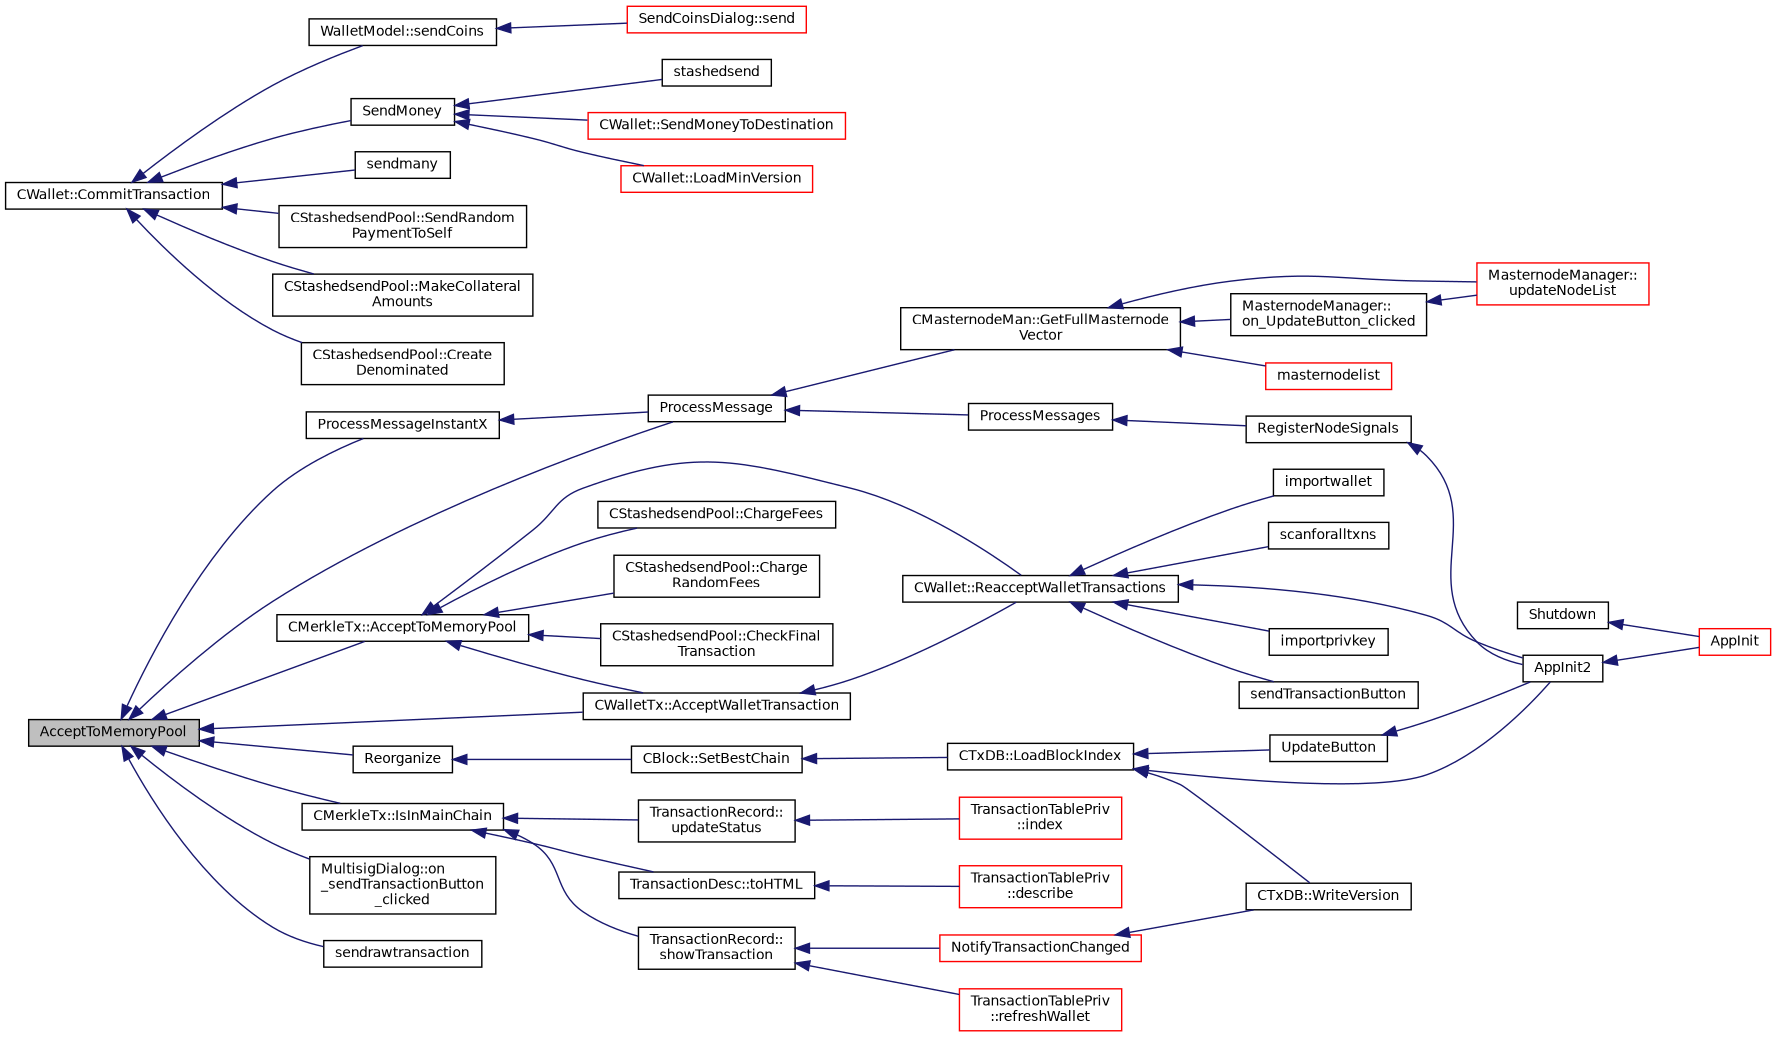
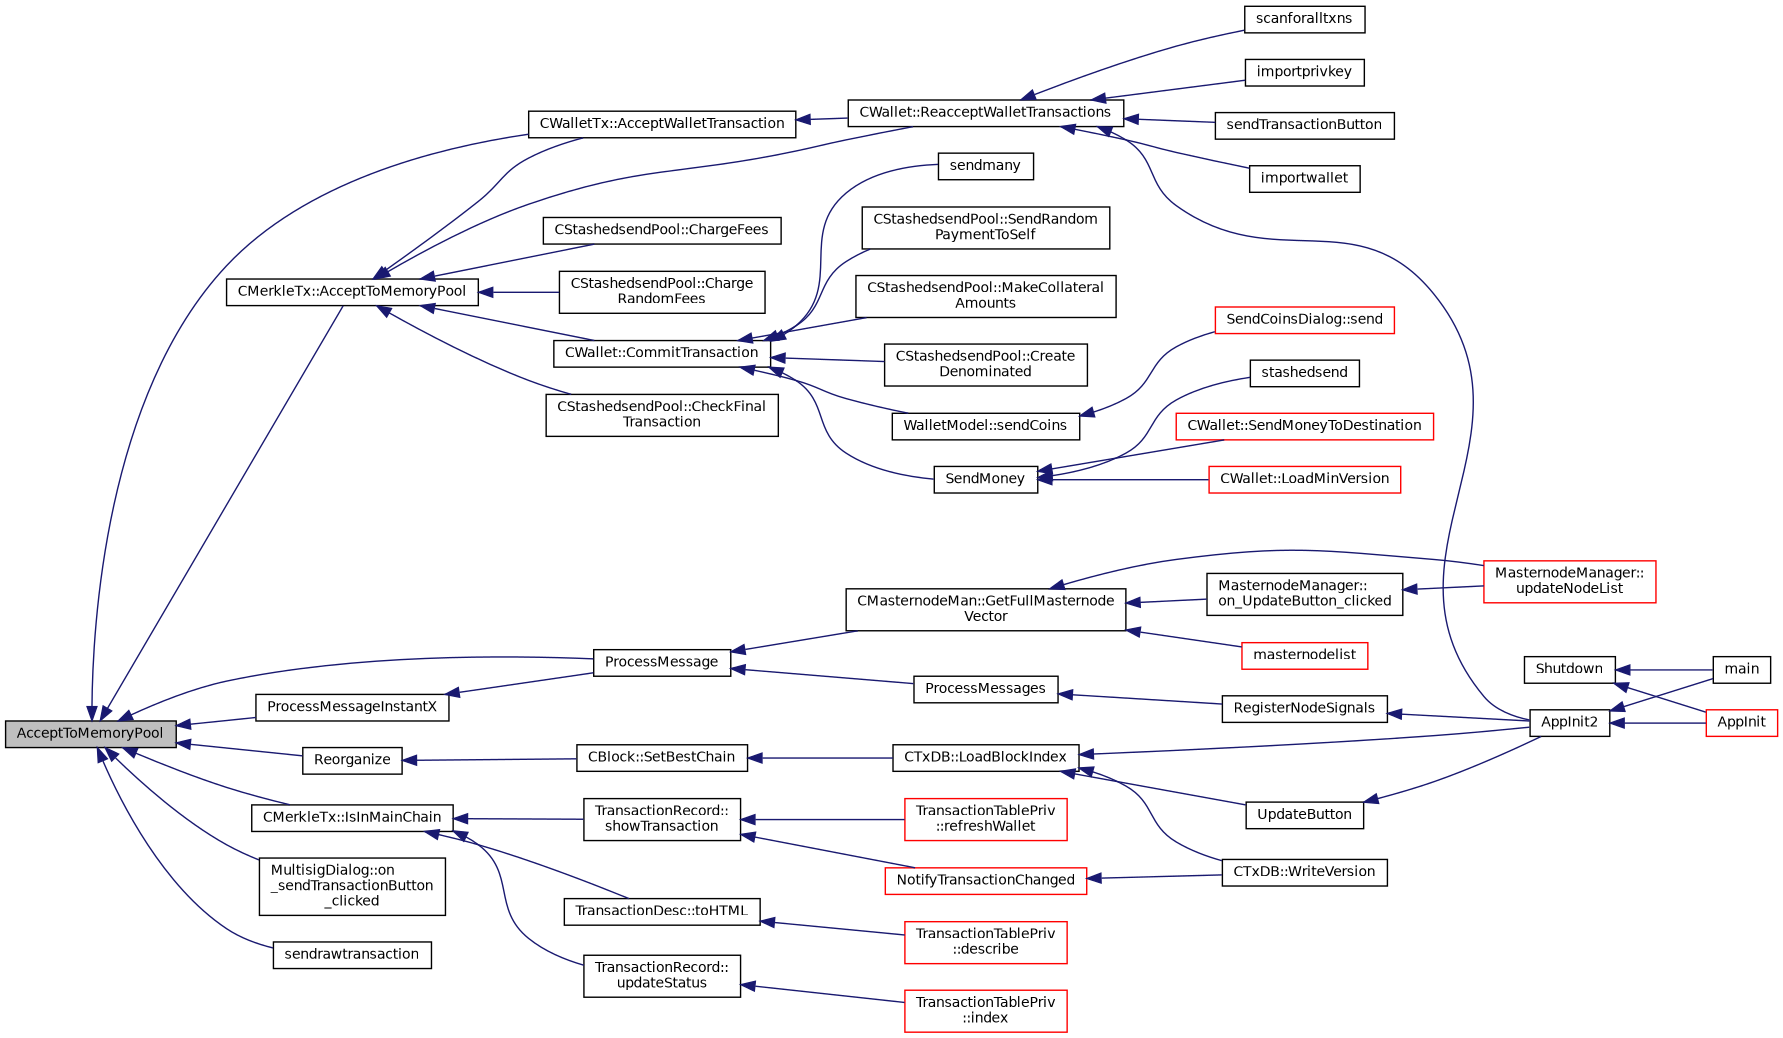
none -> (515, 325)
none -> (1742, 670)
